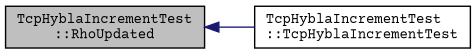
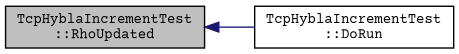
(363, 27) -> (354, 27)
